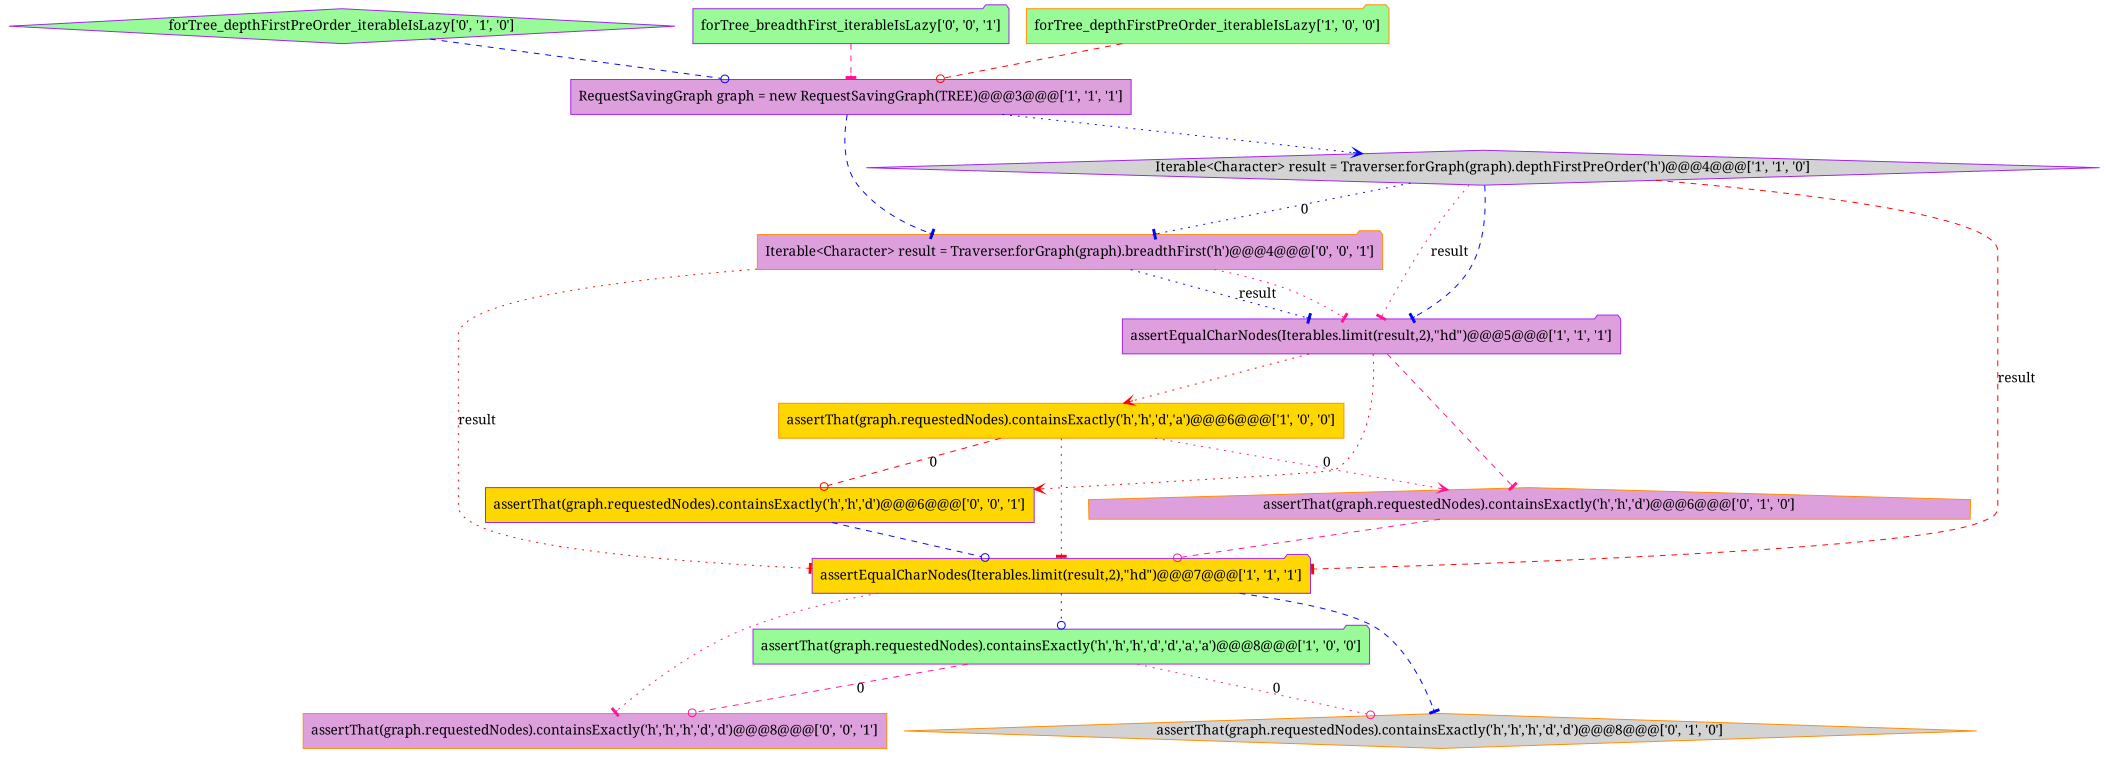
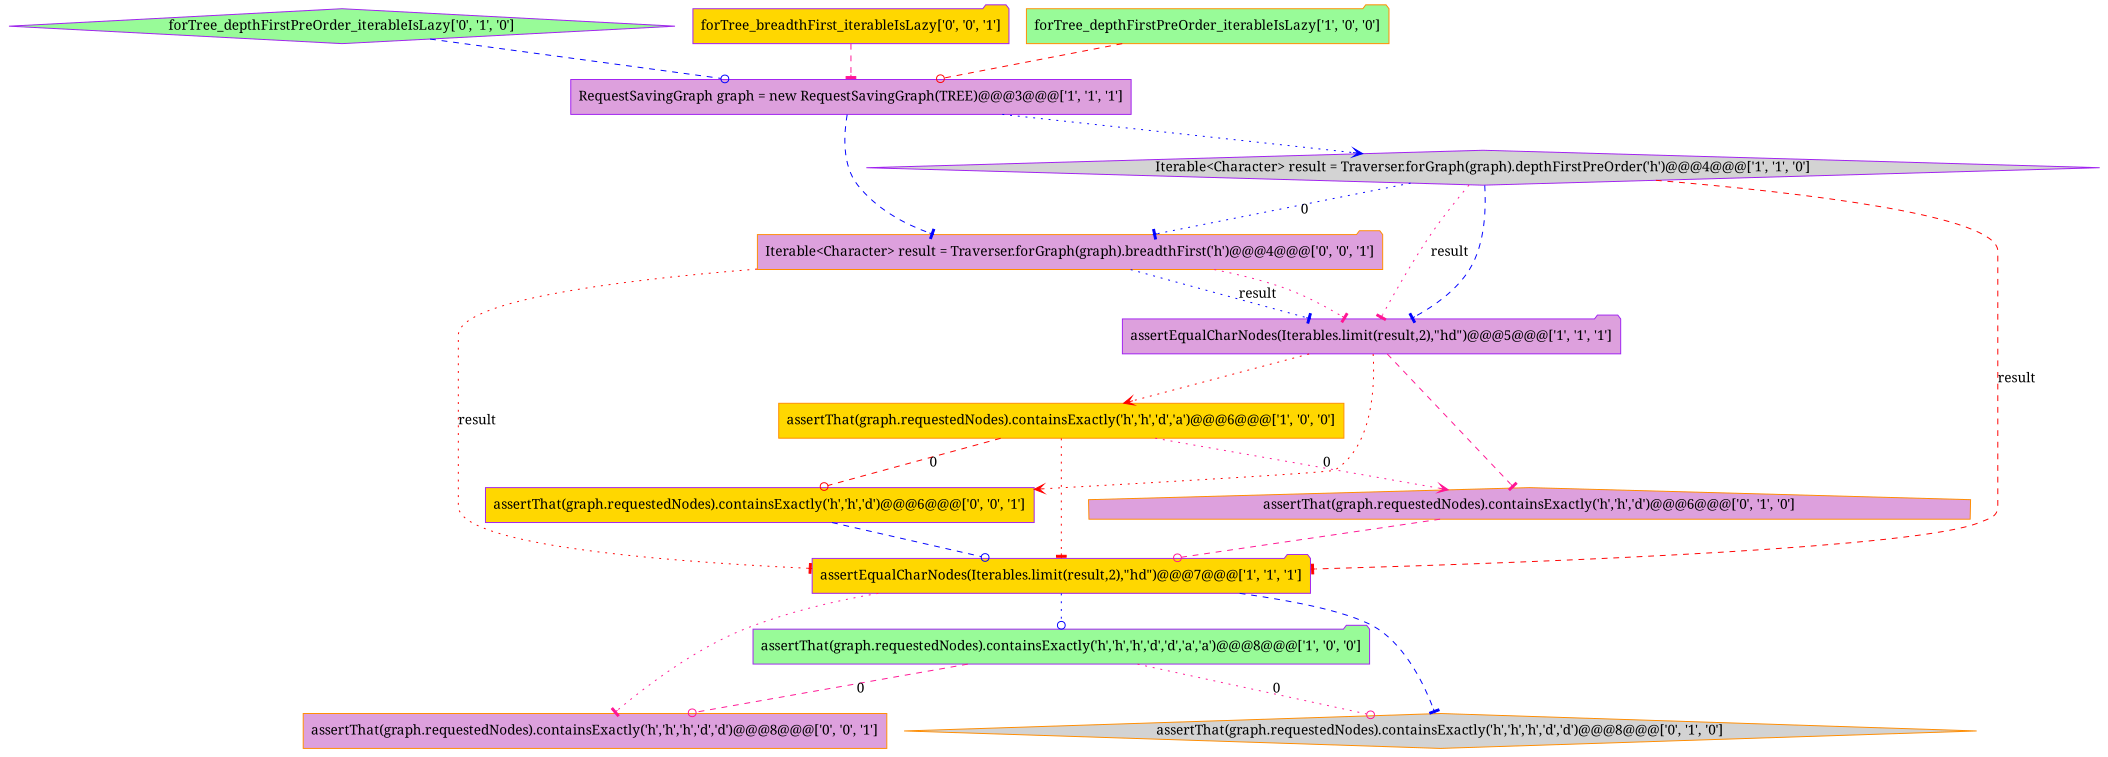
(851, 26) -> (851, 26)
